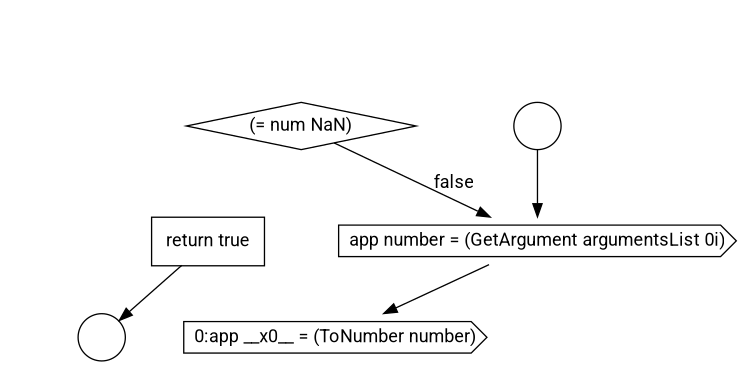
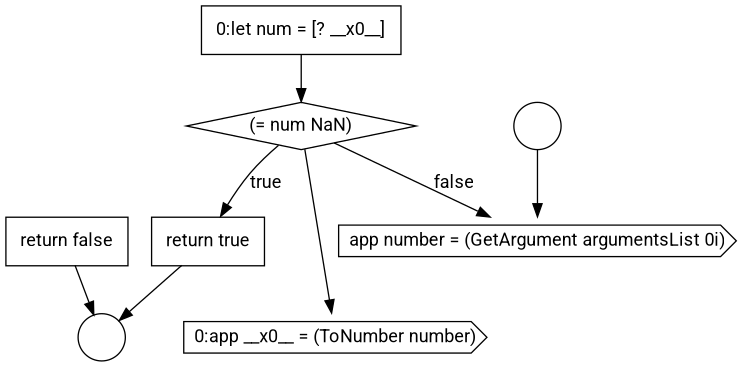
none -> (301, 30)
none -> (250, 173)
none -> (66, 241)
(442, 286) -> (317, 225)
